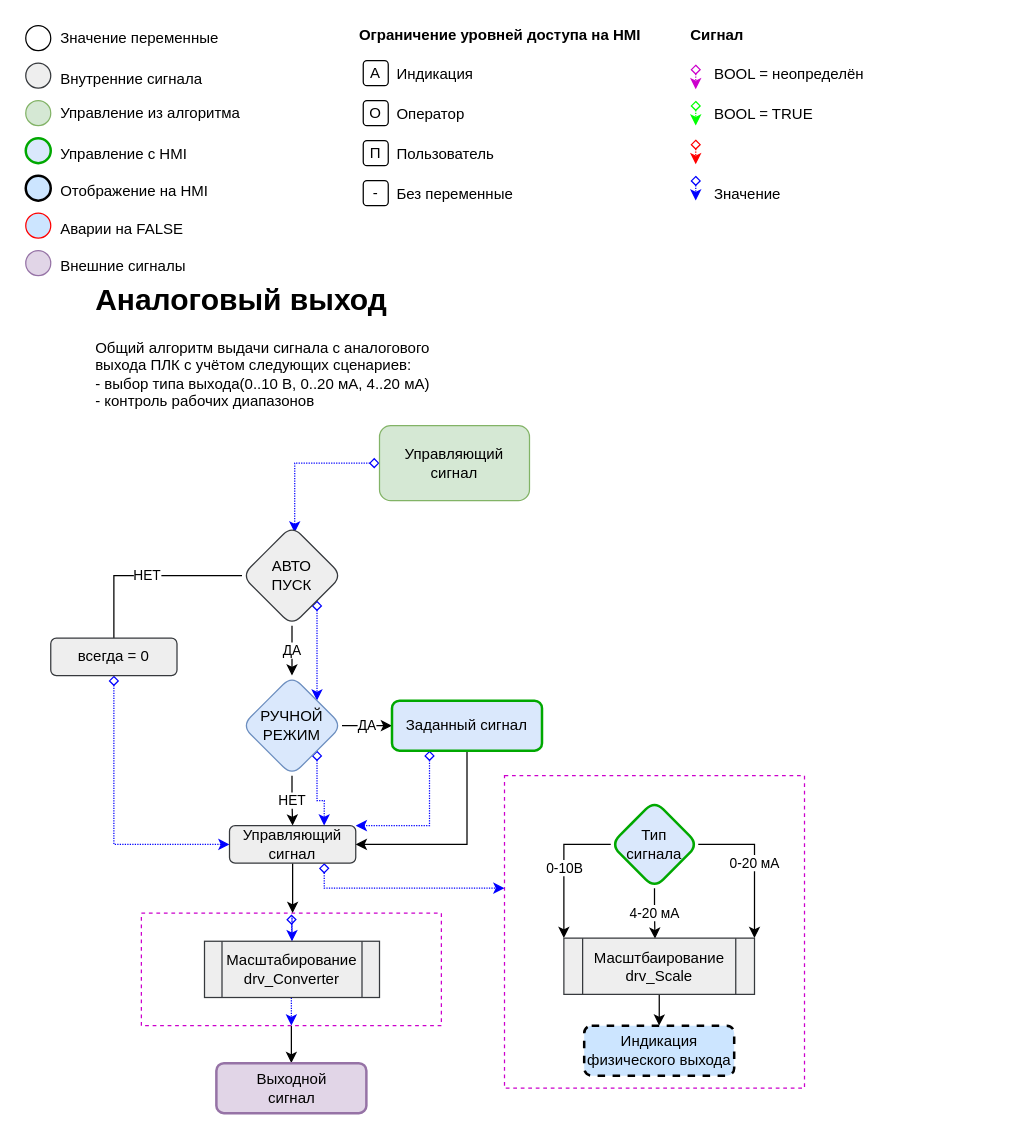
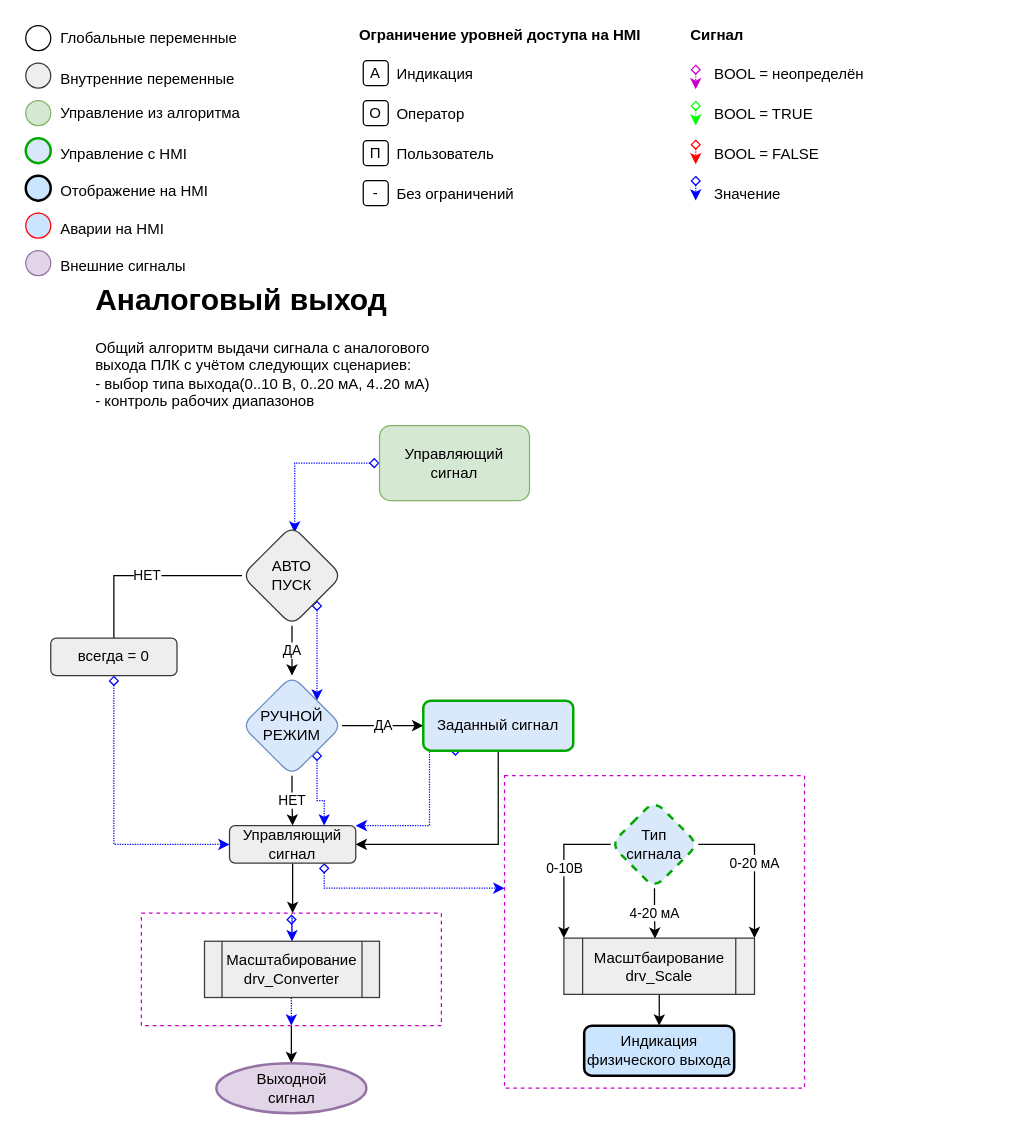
(138, 38) -> (147, 38)
(134, 79) -> (147, 79)
none -> (806, 154)
(454, 194) -> (458, 194)
(120, 229) -> (111, 229)
(467, 726) -> (498, 726)
(654, 844) -> (654, 844)
(659, 1051) -> (659, 1051)
(291, 1088) -> (291, 1088)
